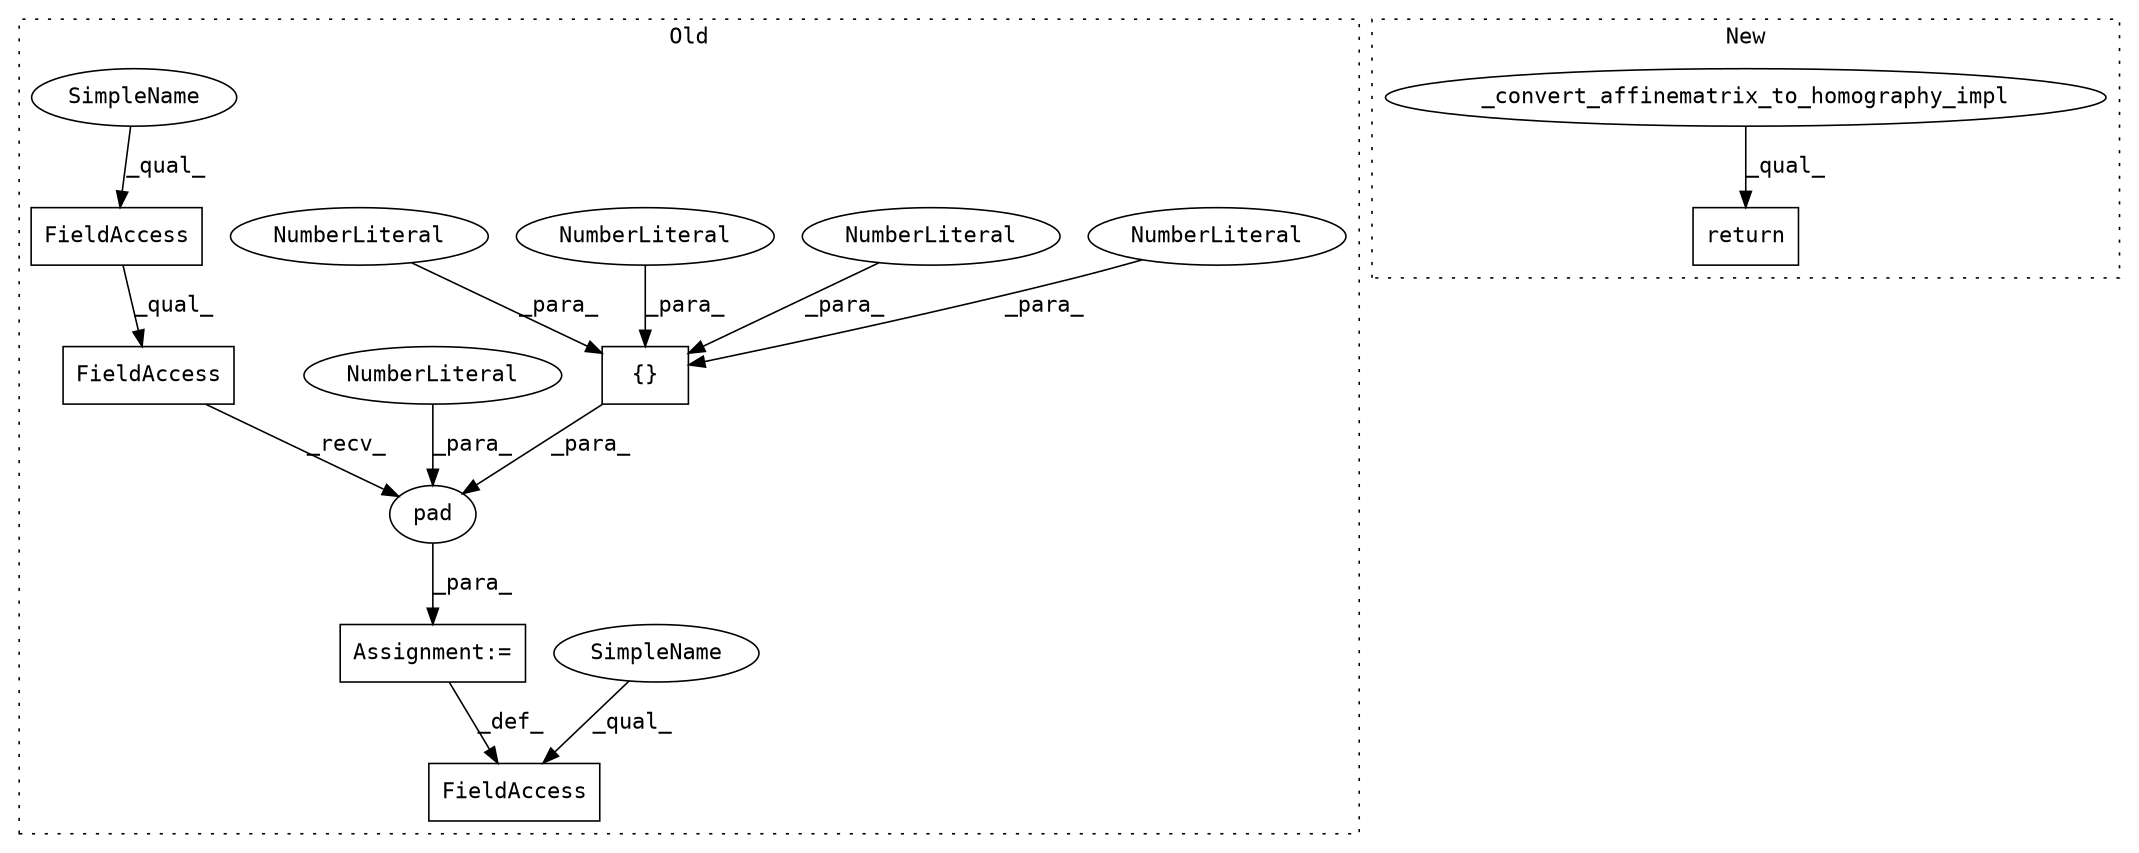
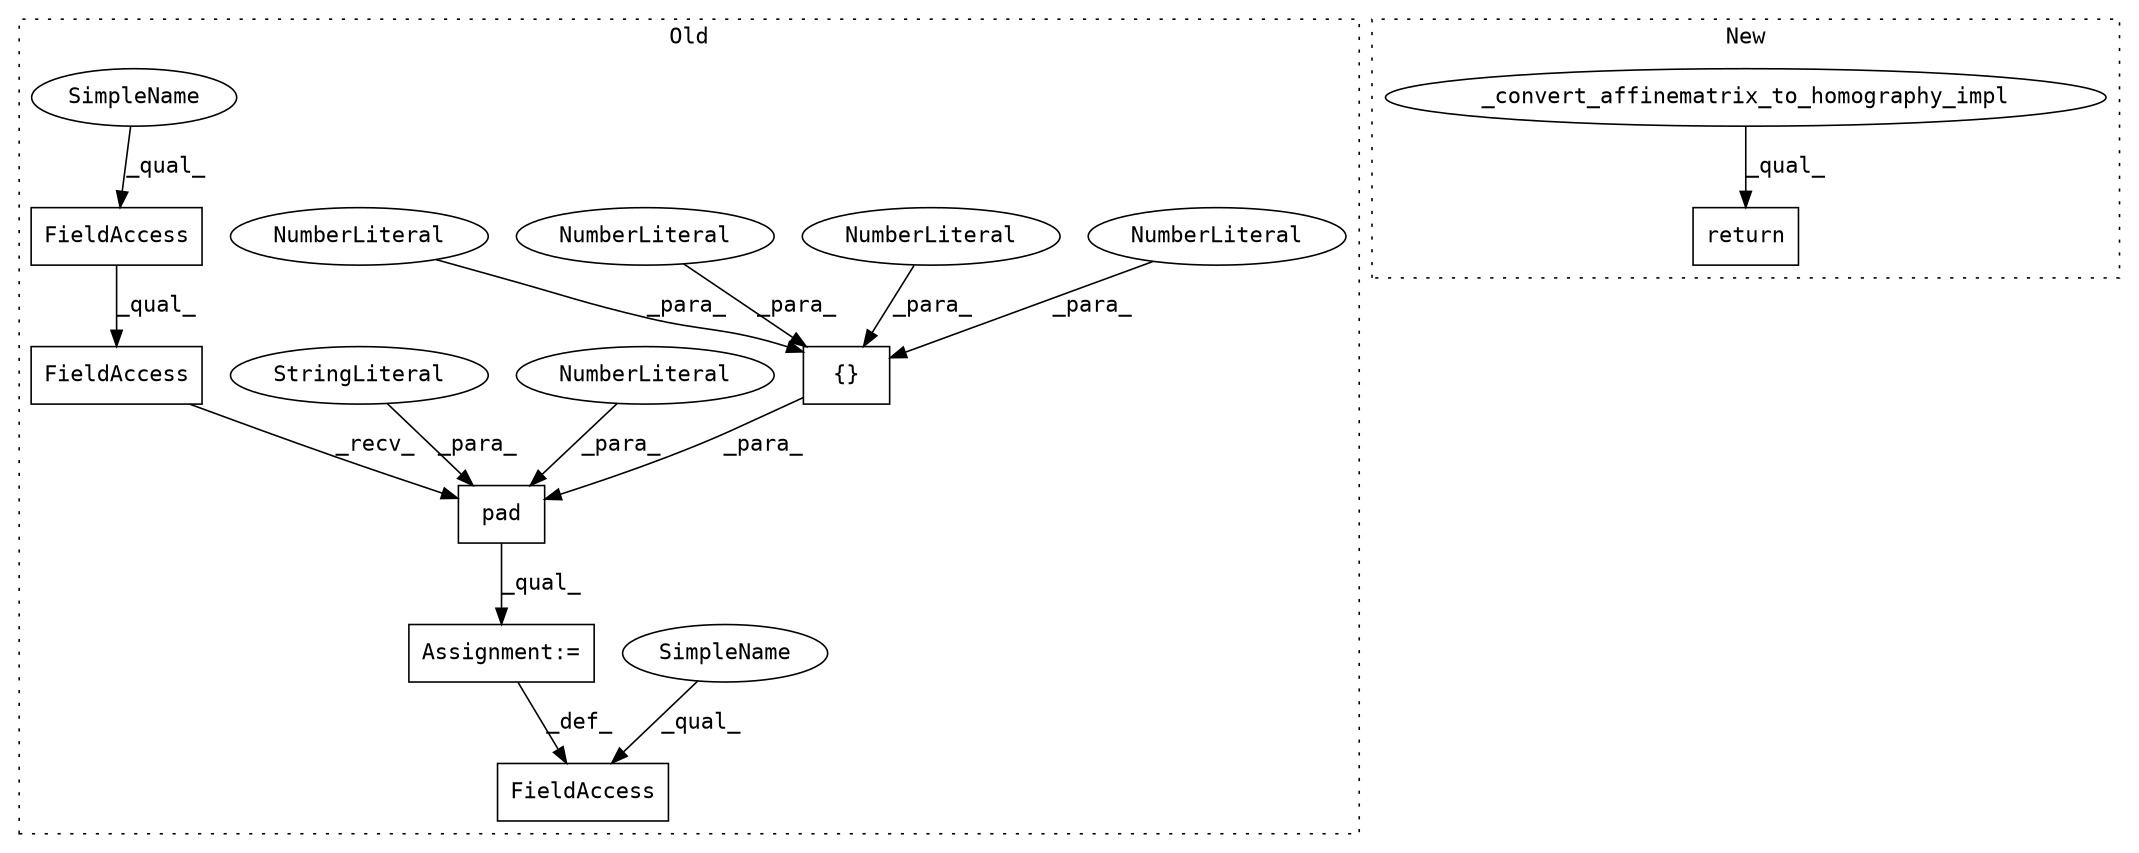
none -> (359, 375)
(433, 514) -> (502, 514)
(473, 584) -> (541, 584)
